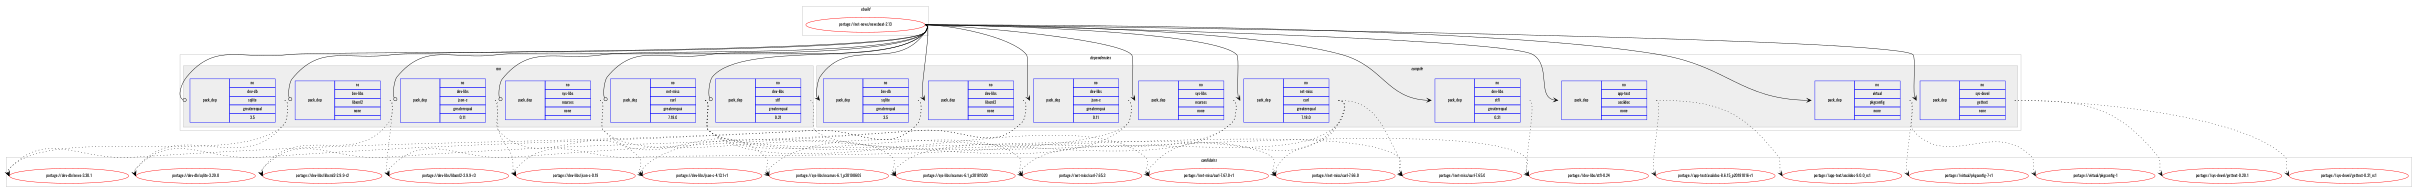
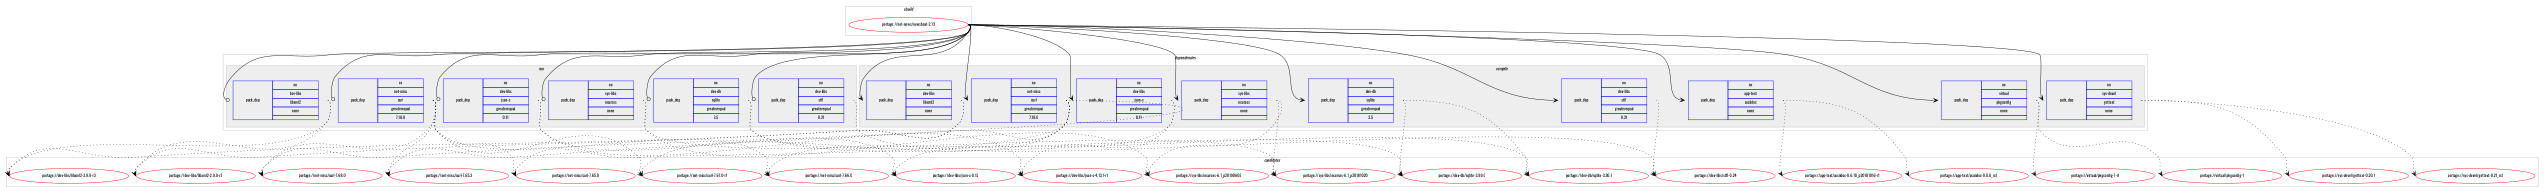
(69, 176) -> (1589, 176)
(196, 176) -> (1462, 176)
none -> (322, 176)
(576, 176) -> (956, 176)
(1716, 176) -> (1842, 176)
